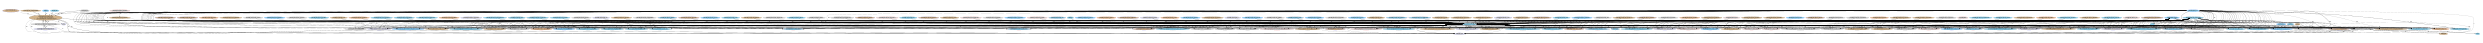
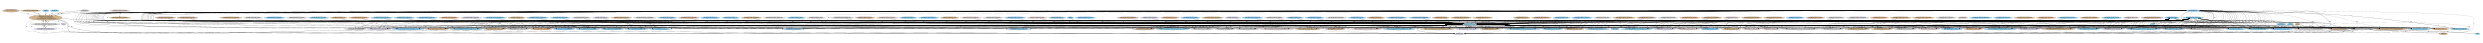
(209, 18) -> none
(517, 18) -> (517, 18)
(929, 18) -> (929, 18)
(1106, 18) -> none
(1503, 18) -> none
(1973, 29) -> (1973, 29)
